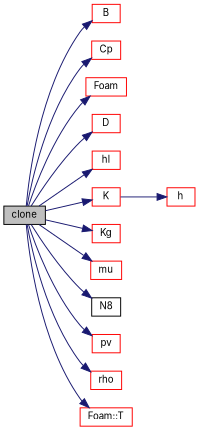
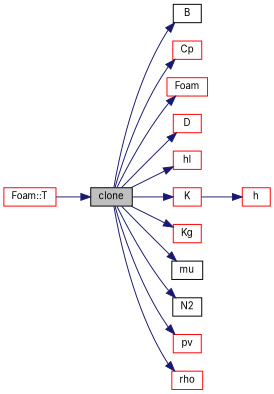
(106, 14) -> (187, 14)
(106, 270) -> (187, 270)
(106, 307) -> (187, 307)
(43, 316) -> (68, 197)
